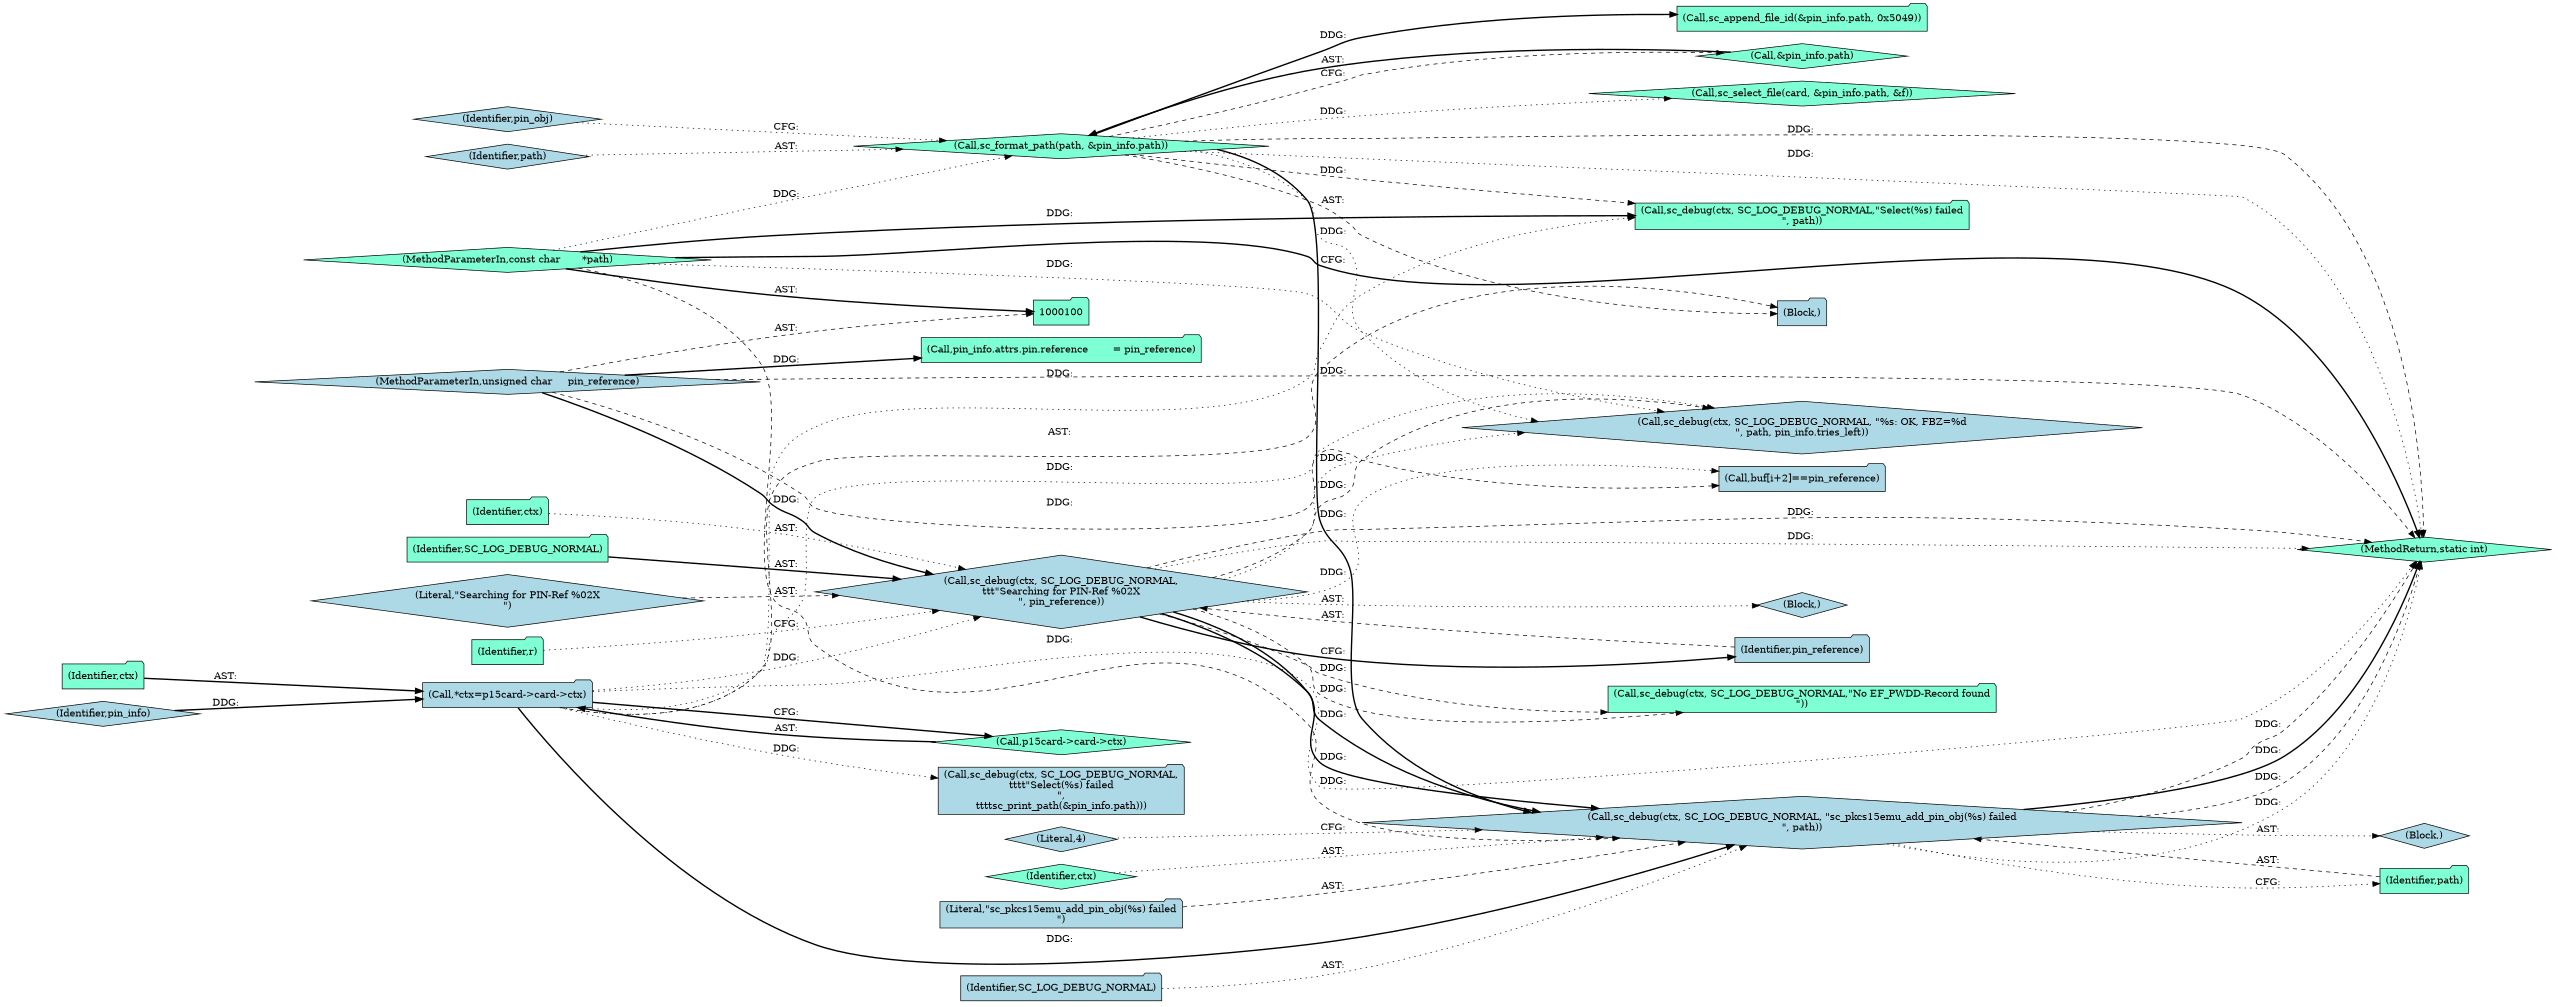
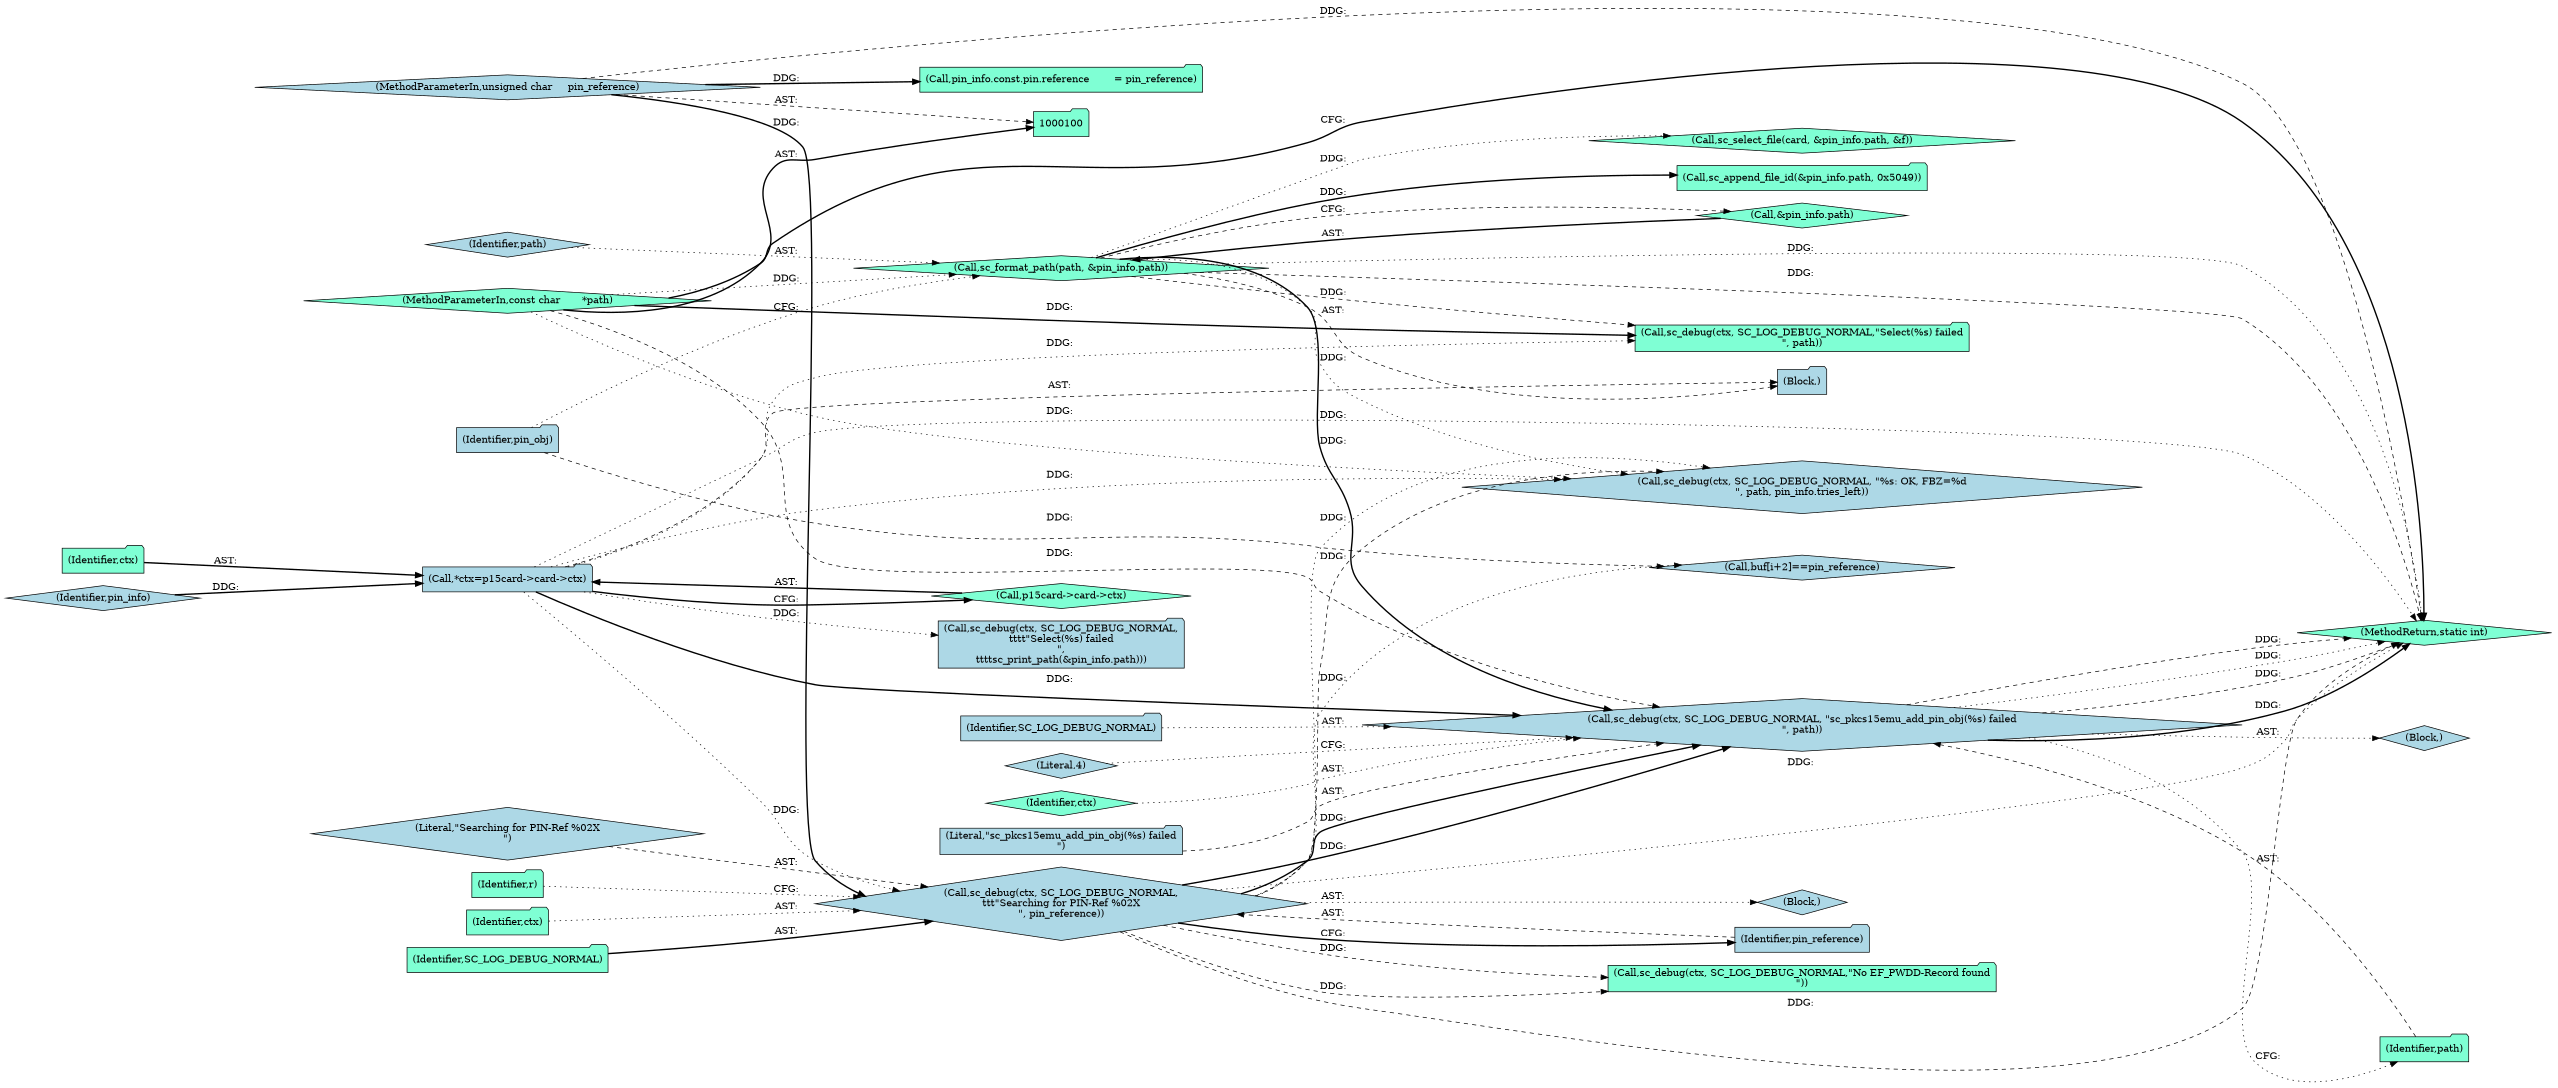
(508, 119) -> (508, 440)
(1061, 350) -> (1061, 80)
(1802, 479) -> (1802, 568)
(1145, 529) -> (1096, 538)
